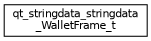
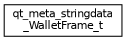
(76, 21) -> (63, 21)
